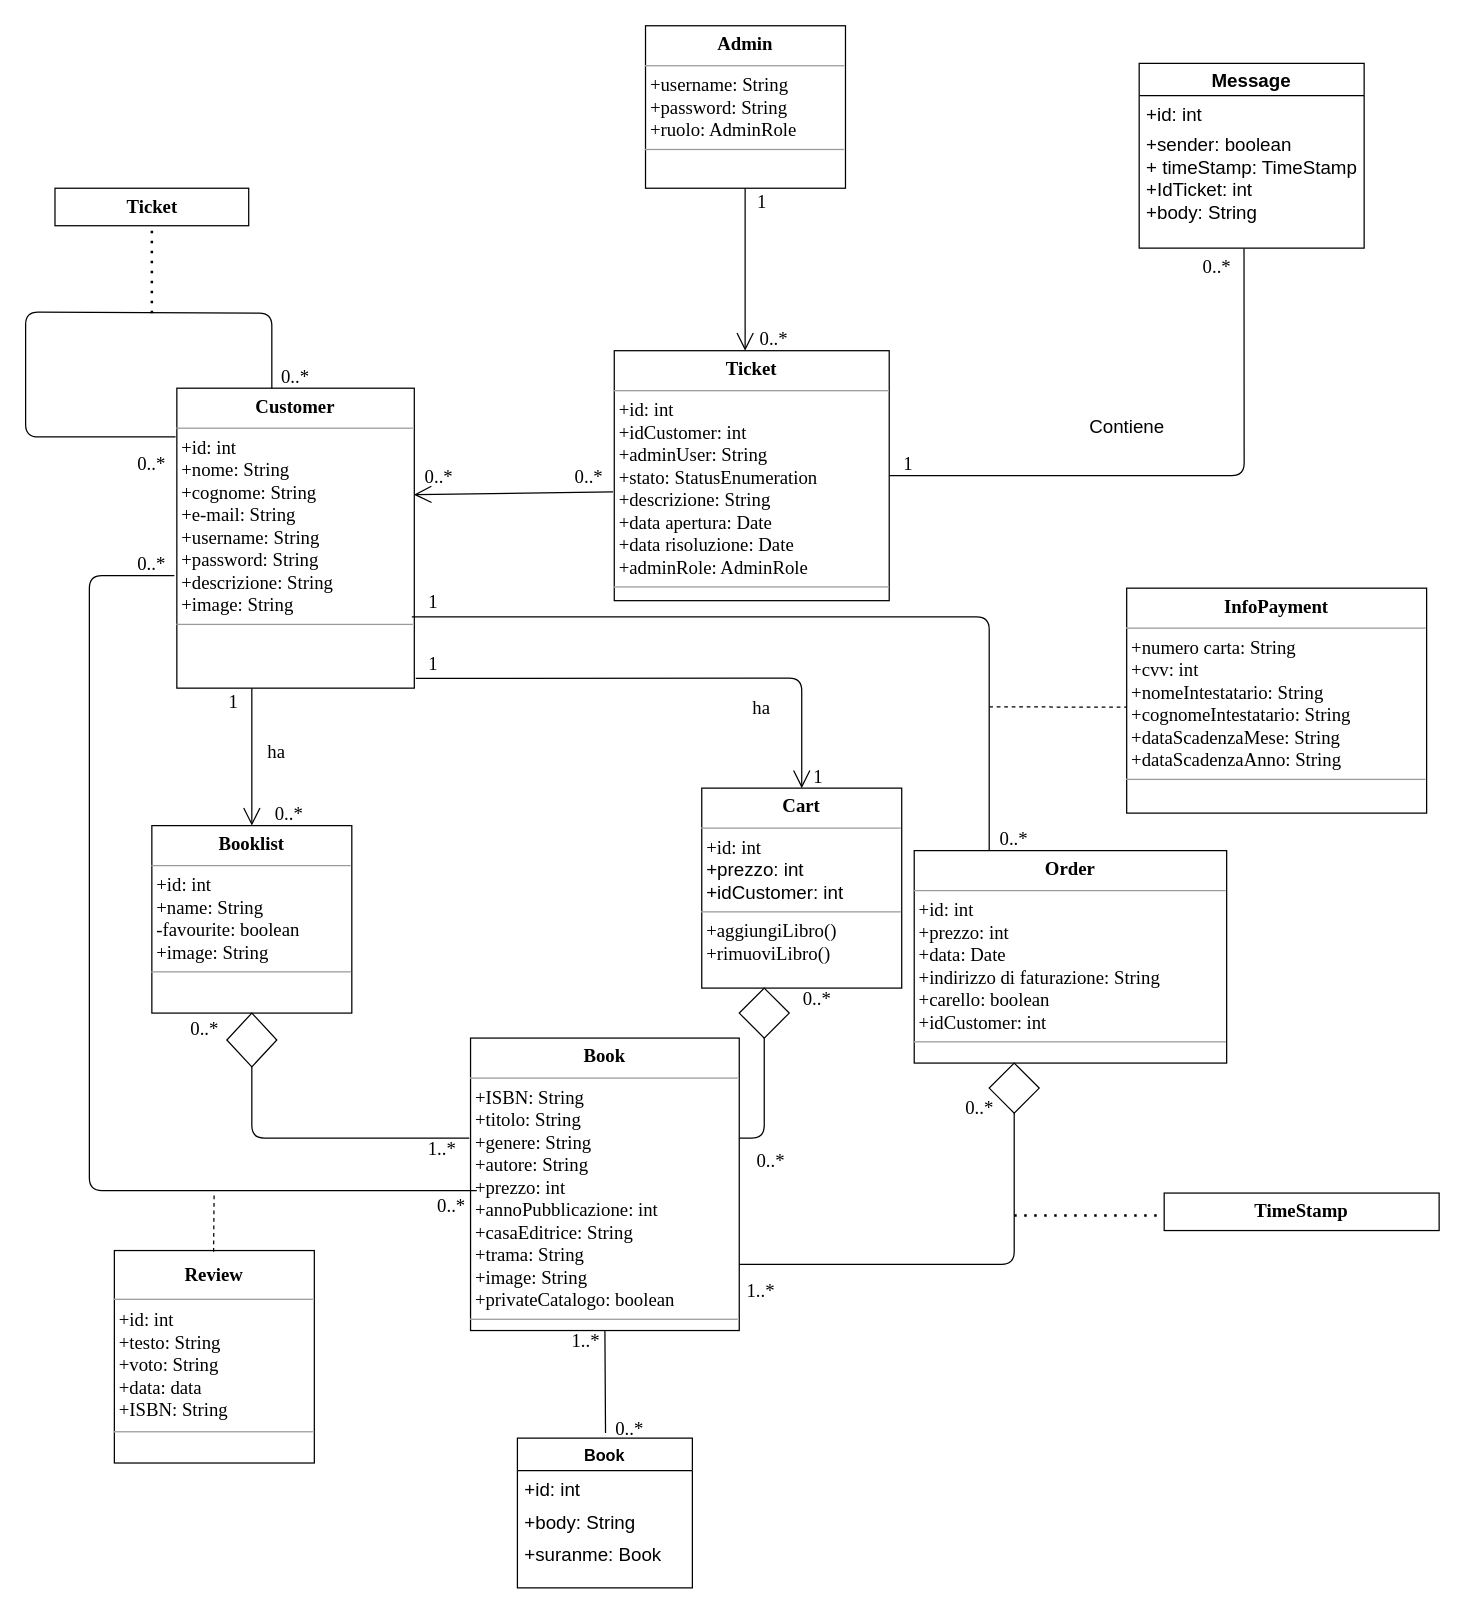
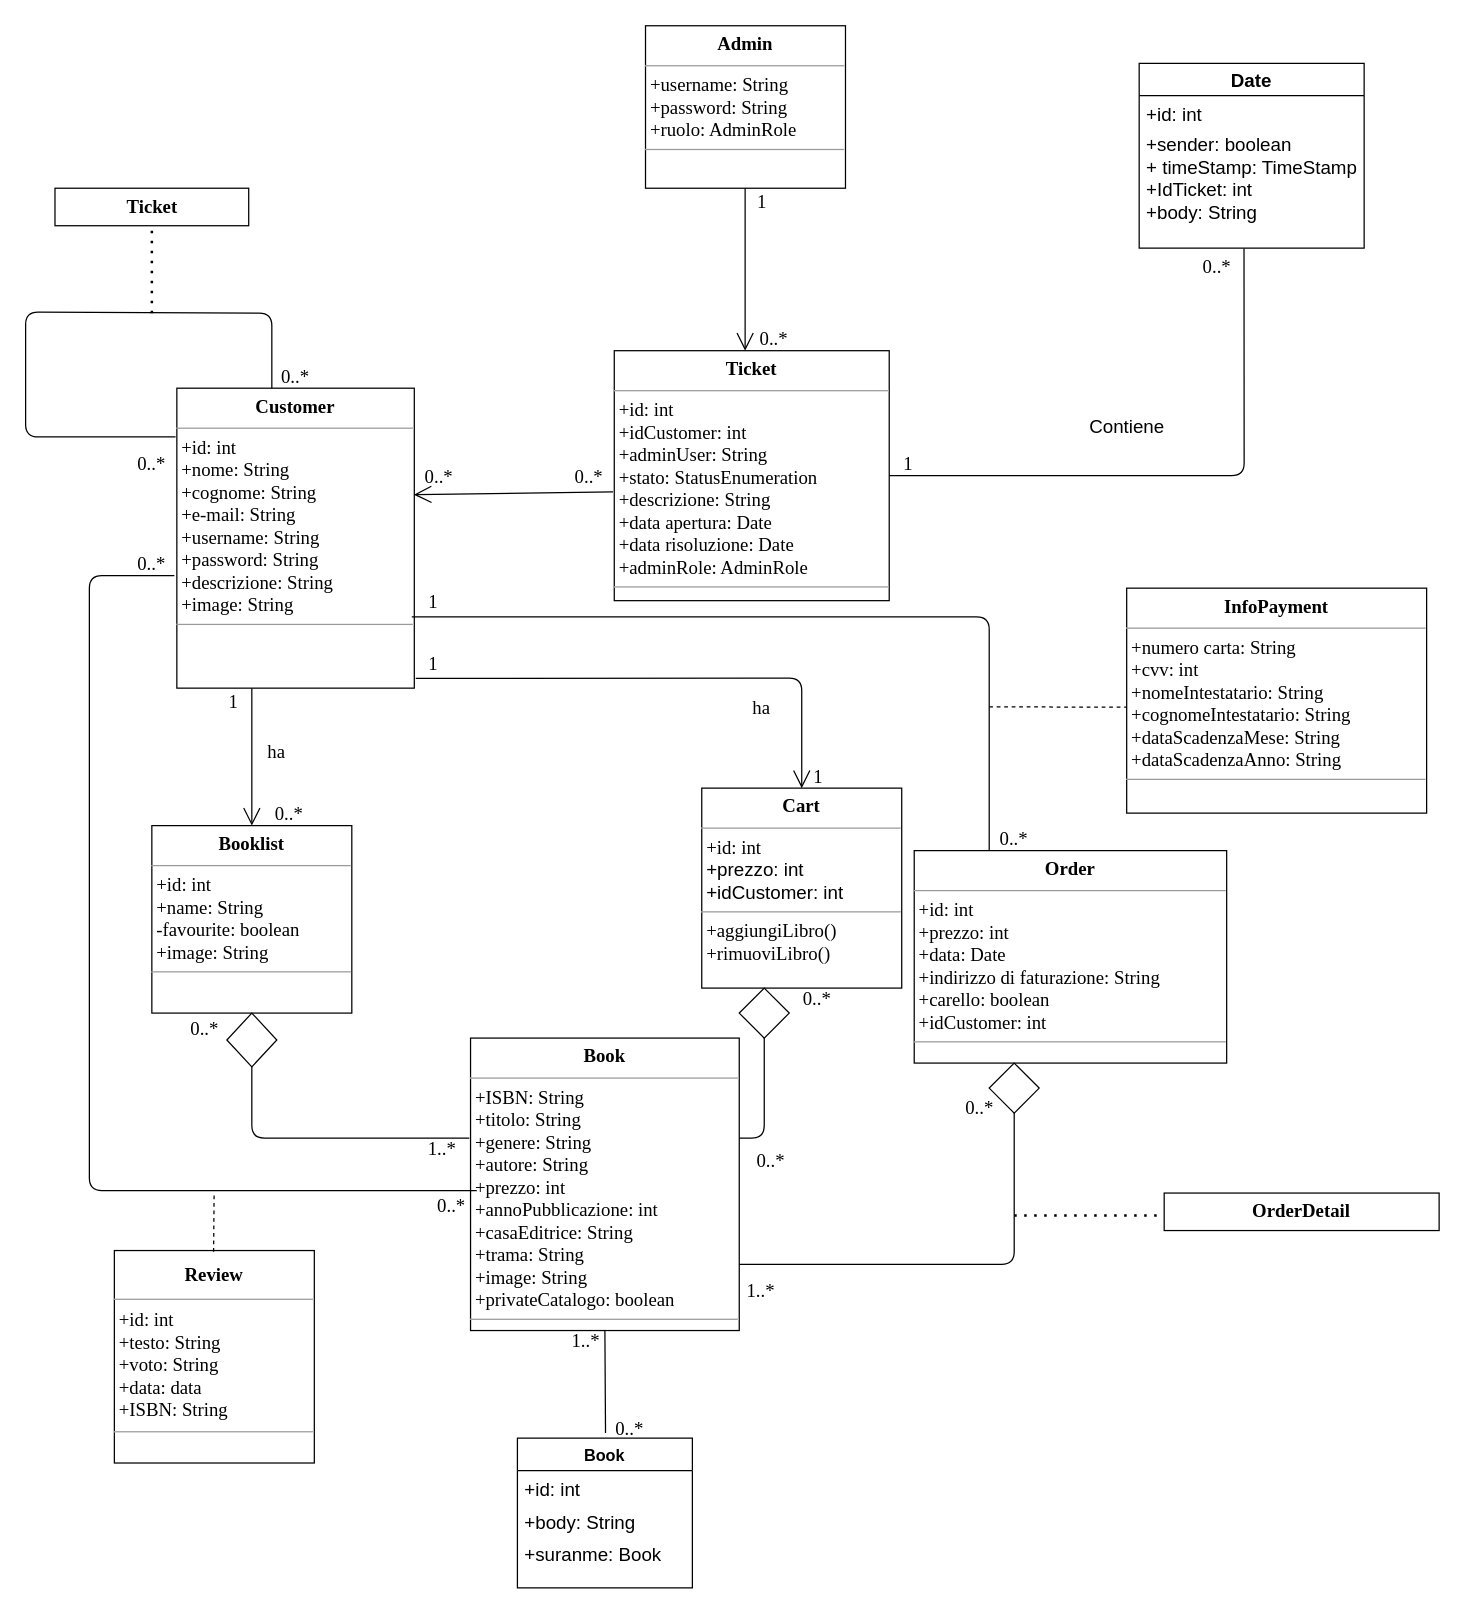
(1251, 81) -> (1251, 81)
(1200, 1202) -> (1207, 1202)
